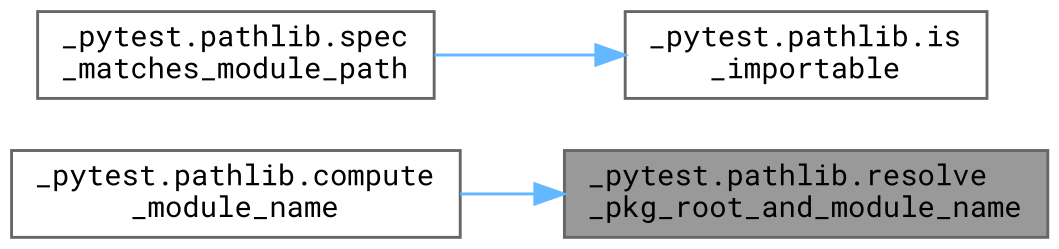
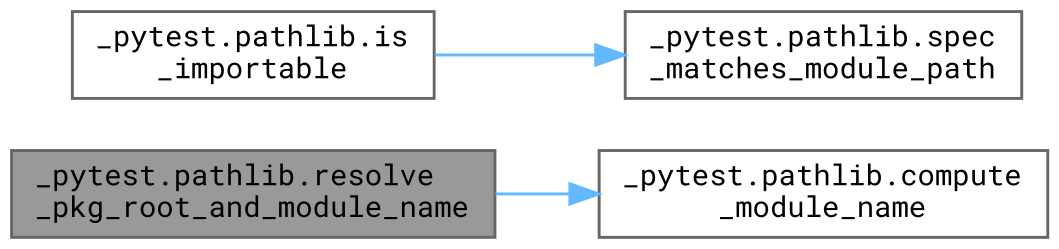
(515, 55) -> (515, 55)
(497, 194) -> (532, 194)
